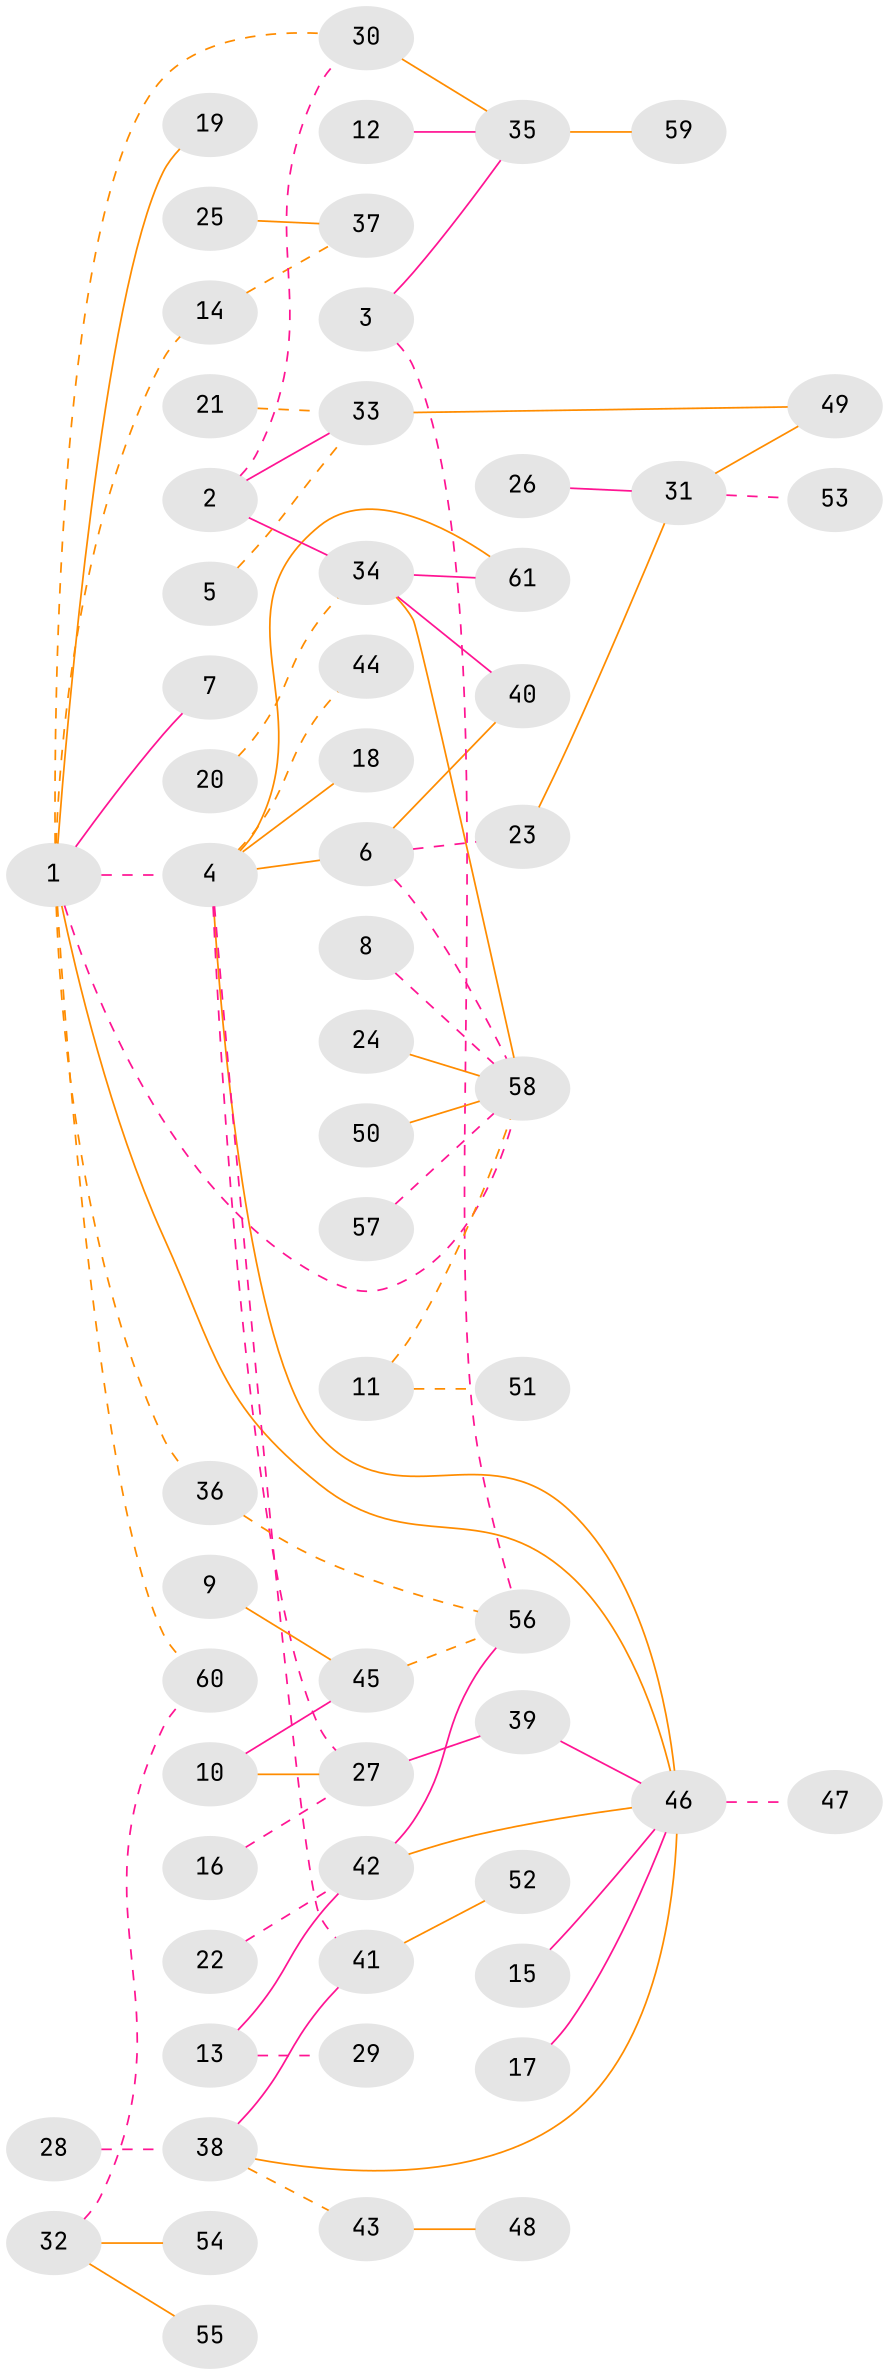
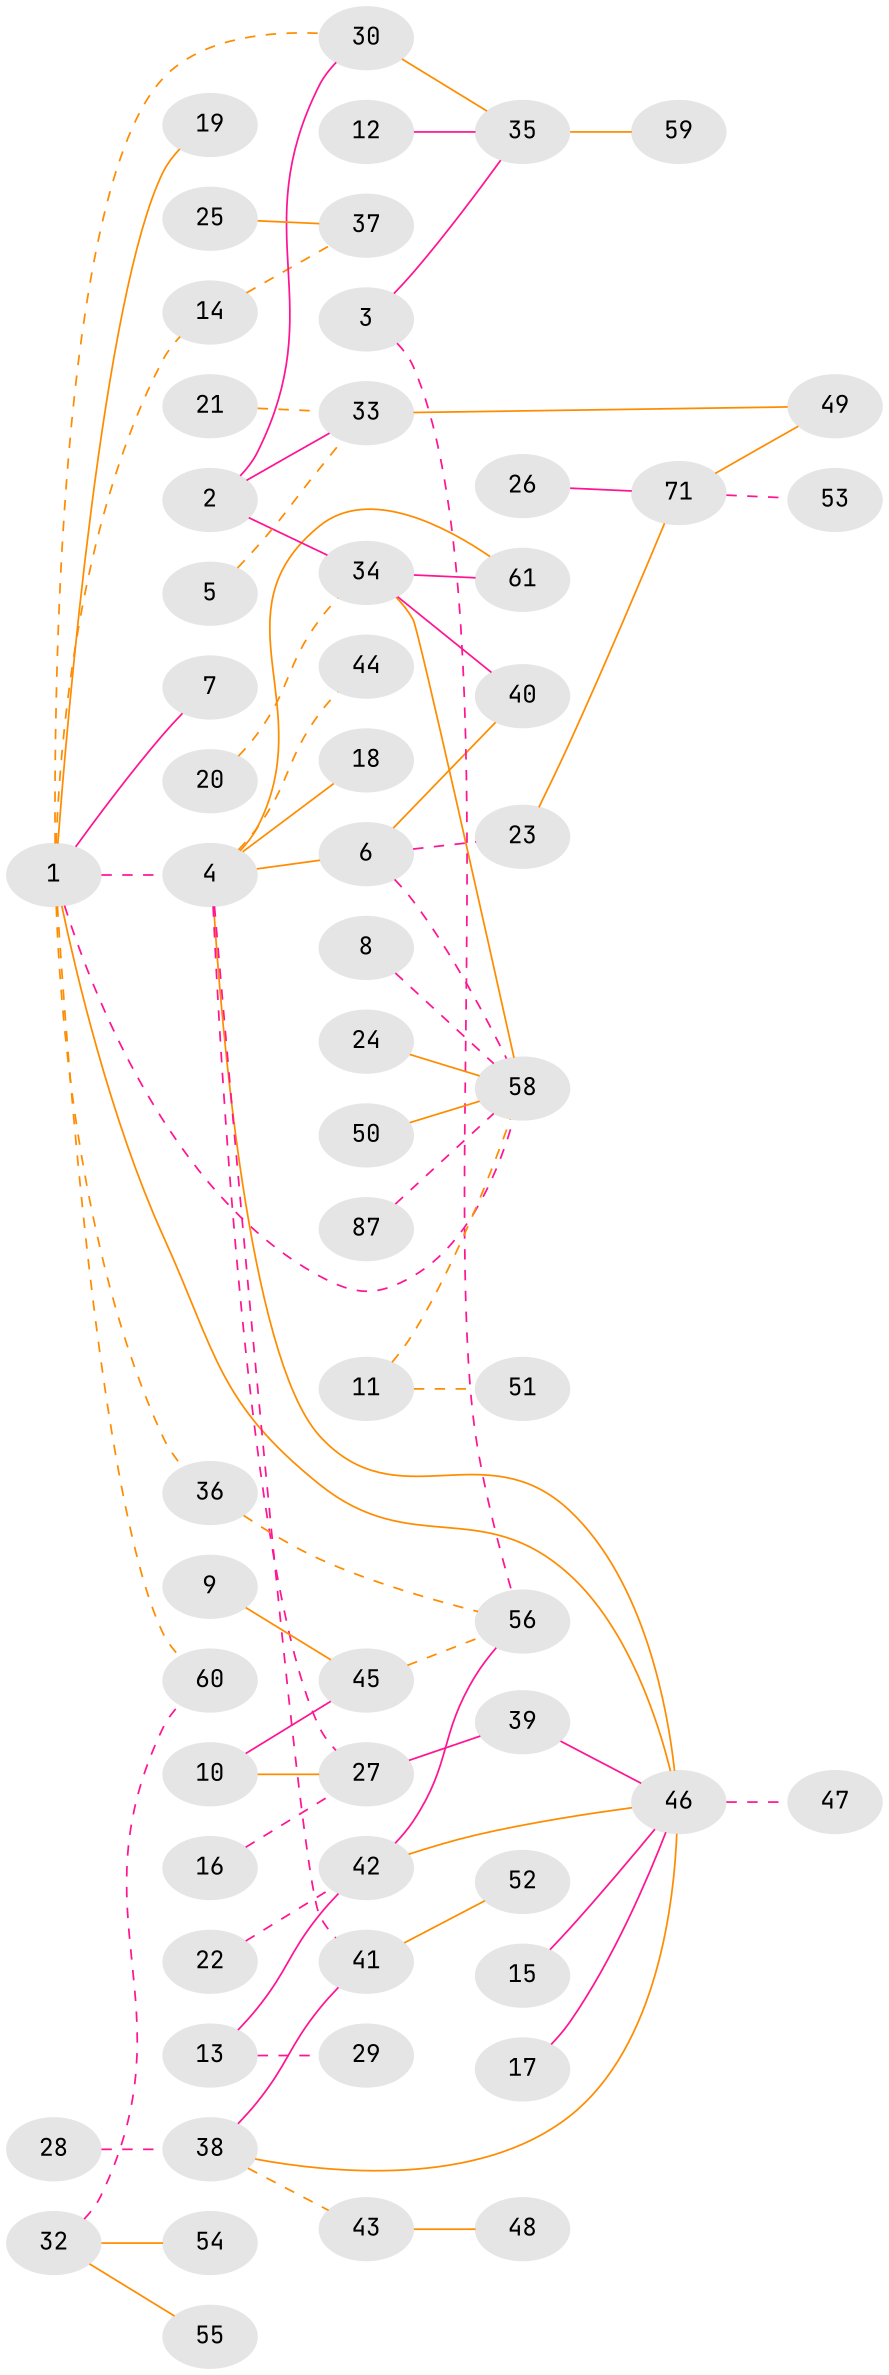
(289, 291) -> (289, 291)
(679, 493) -> (679, 493)
(366, 1229) -> (366, 1229)
